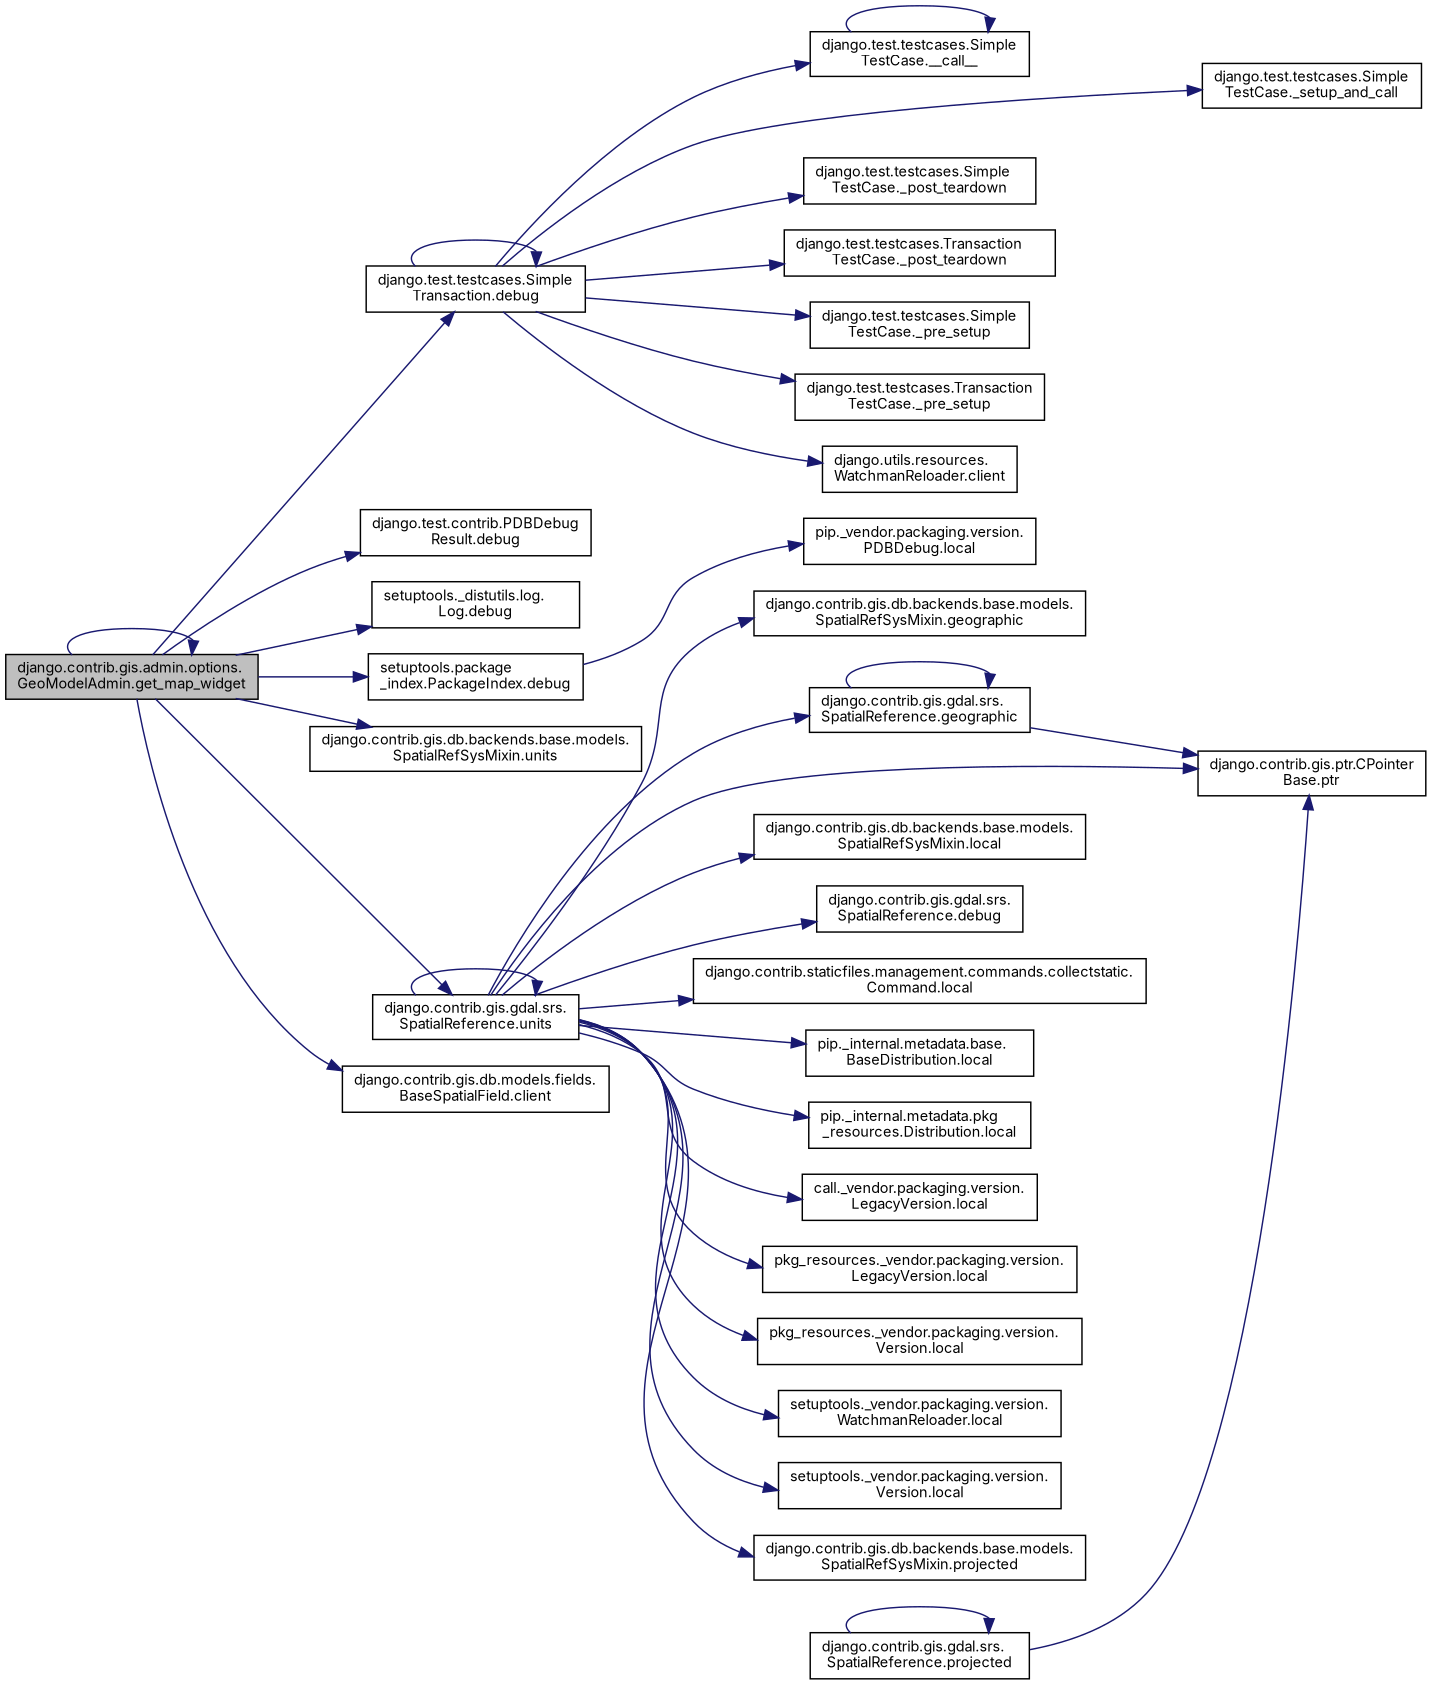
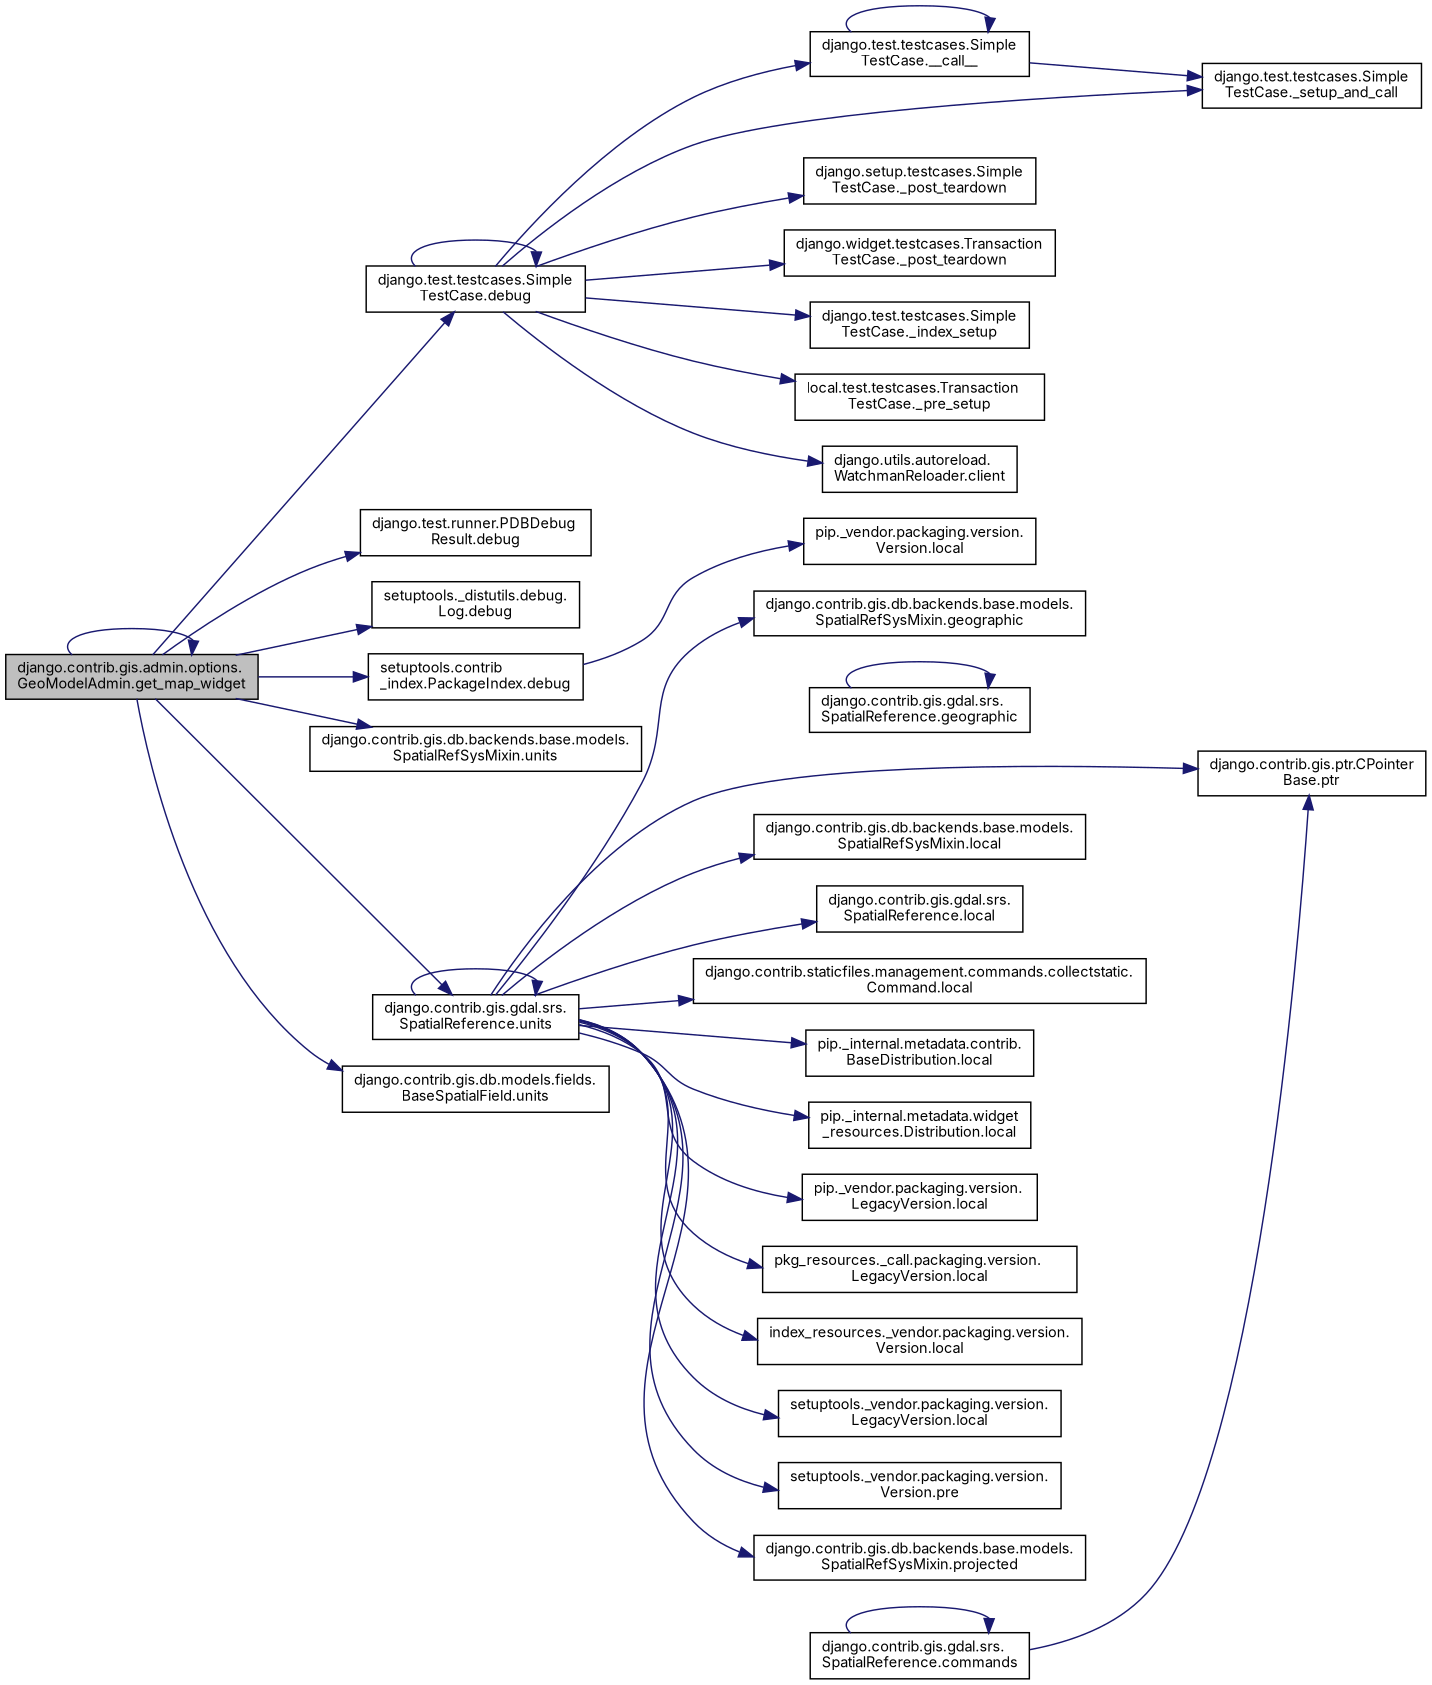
none -> (1108, 69)
(920, 181) -> (920, 181)
(920, 253) -> (920, 253)
(476, 289) -> (476, 289)
(920, 325) -> (920, 325)
(920, 397) -> (920, 397)
(920, 469) -> (920, 469)
(476, 533) -> (476, 533)
(920, 541) -> (920, 541)
(476, 605) -> (476, 605)
(476, 677) -> (476, 677)
(1107, 740) -> none
(604, 829) -> none
(920, 909) -> (920, 909)
(920, 1053) -> (920, 1053)
(476, 1089) -> (476, 1089)
(920, 1125) -> (920, 1125)
(920, 1197) -> (920, 1197)
(920, 1269) -> (920, 1269)
(920, 1341) -> (920, 1341)
(920, 1414) -> (920, 1414)
(920, 1486) -> (920, 1486)
(920, 1656) -> (920, 1656)
